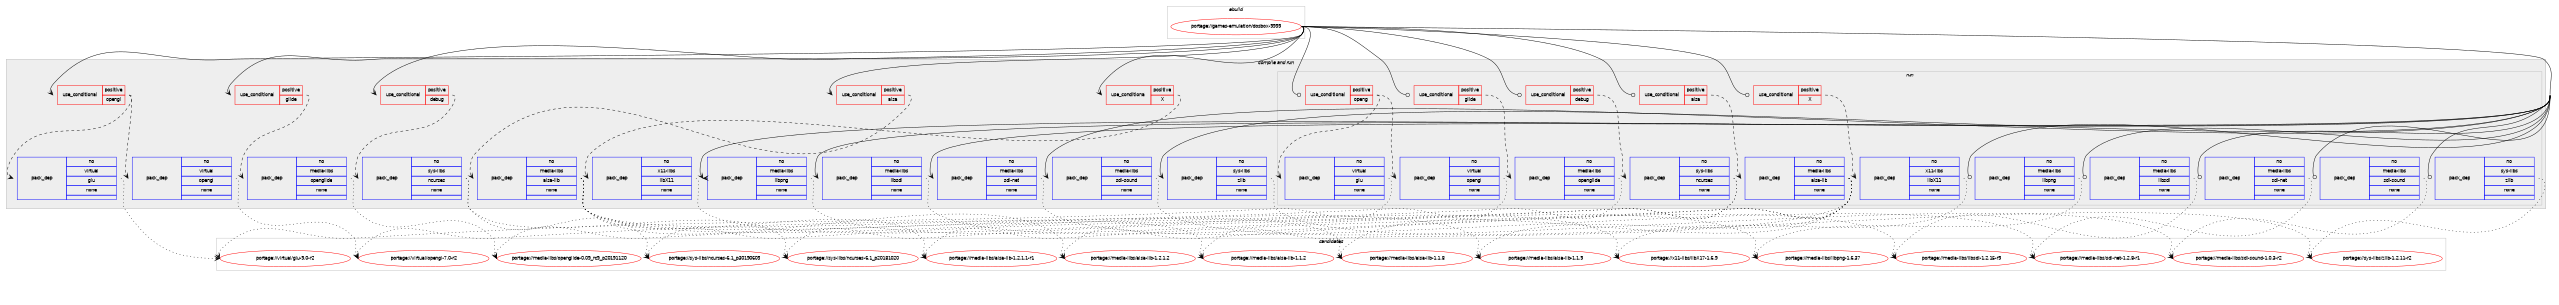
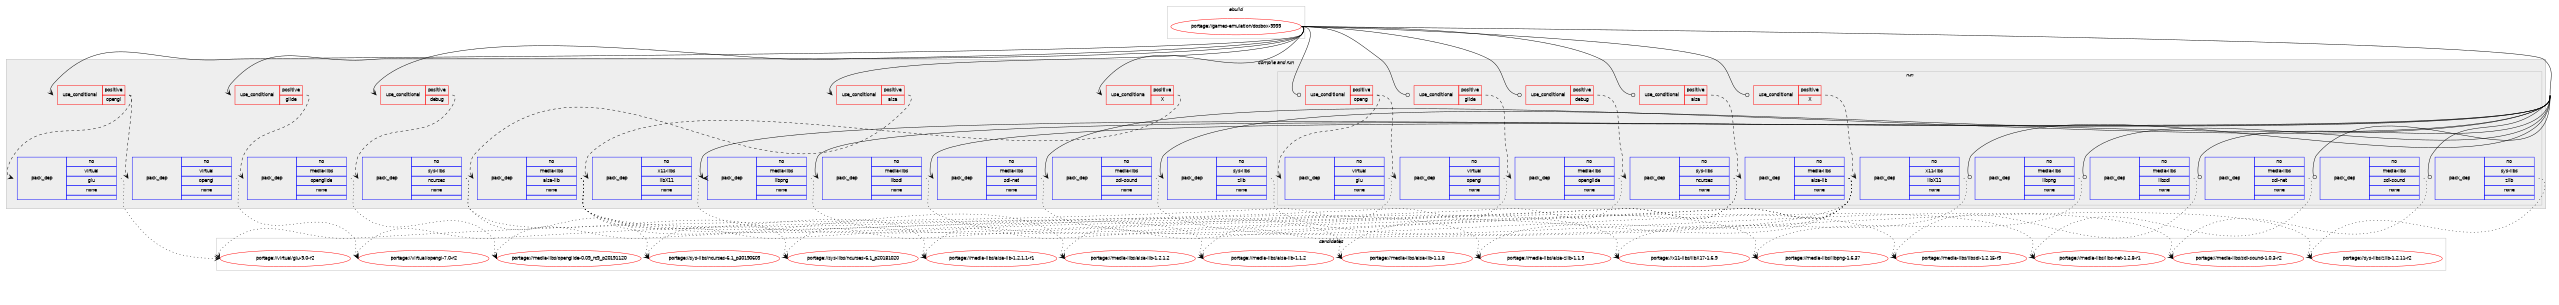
(1546, 259) -> (1546, 259)
(2100, 259) -> (2100, 259)
